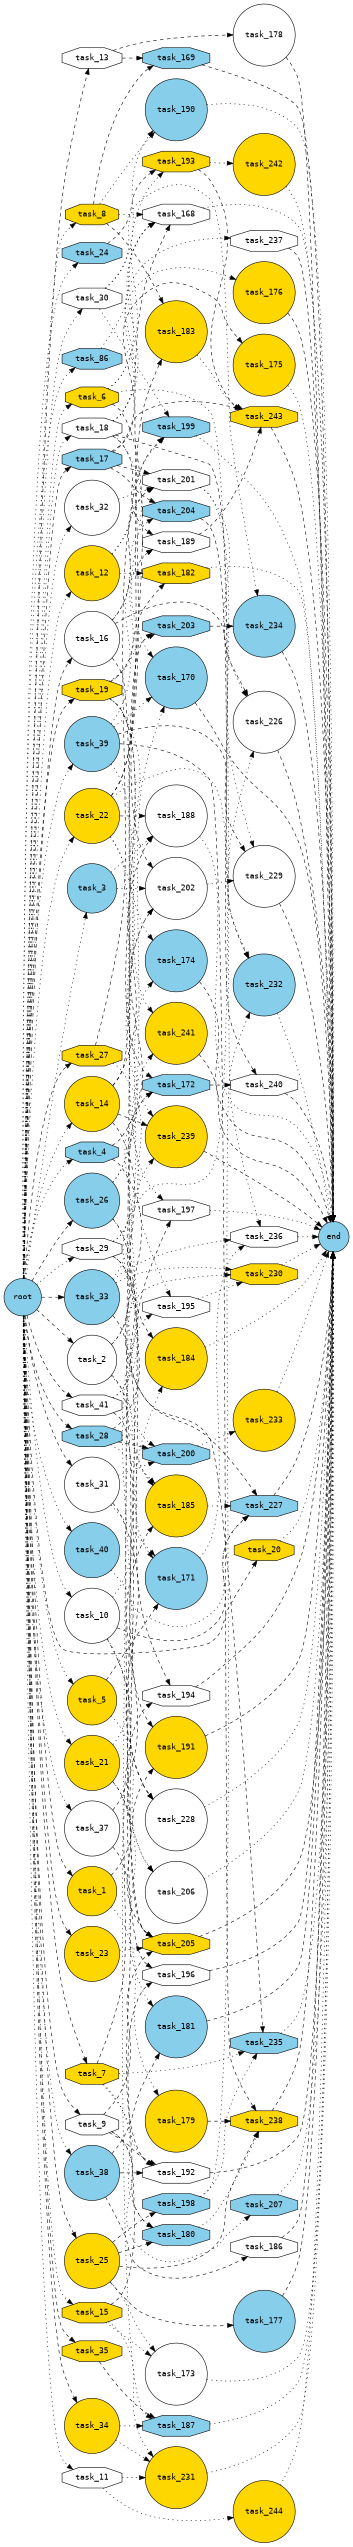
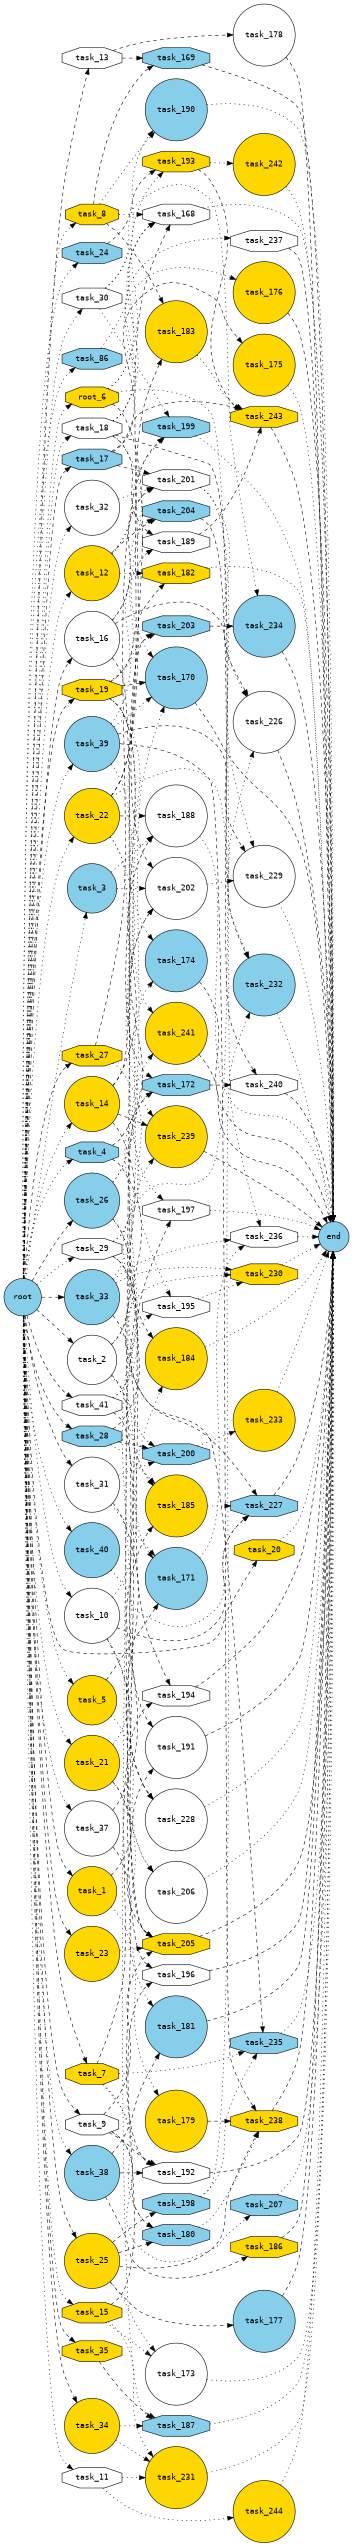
(92, 397) -> (92, 397)
(128, 480) -> (130, 536)
none -> (131, 684)
(320, 1057) -> (320, 1057)
(176, 1747) -> (176, 1747)
(264, 2247) -> (264, 2247)
